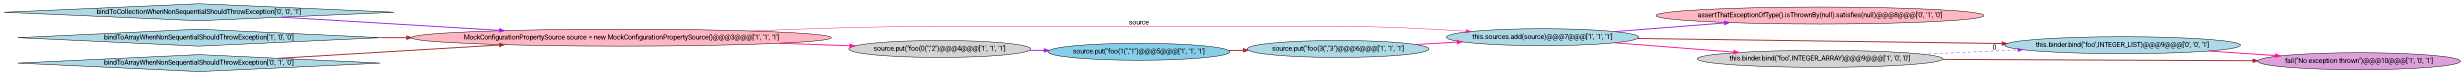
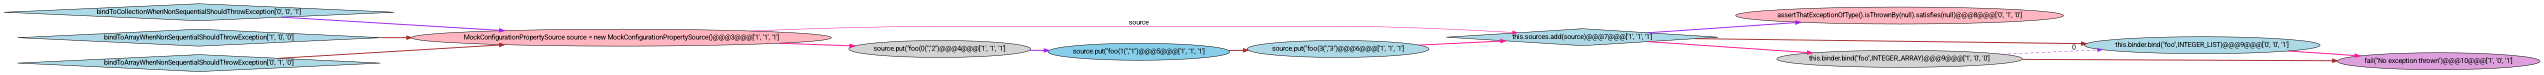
(1542, 37) -> (1582, 37)
